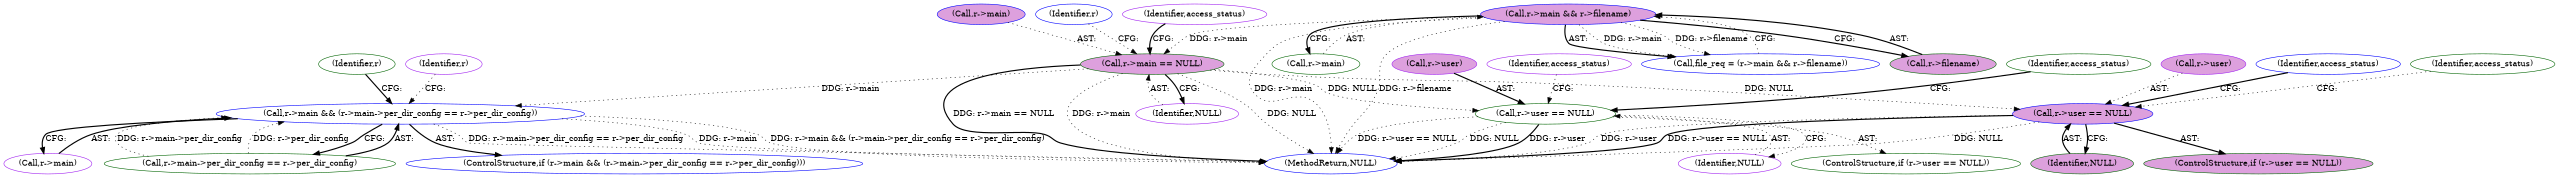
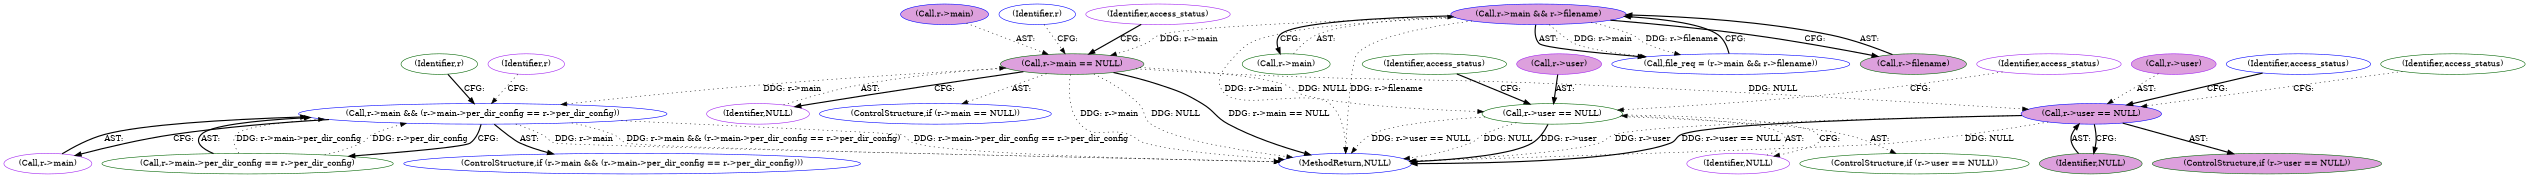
(1716, 24) -> (1686, 24)
none -> (935, 114)
